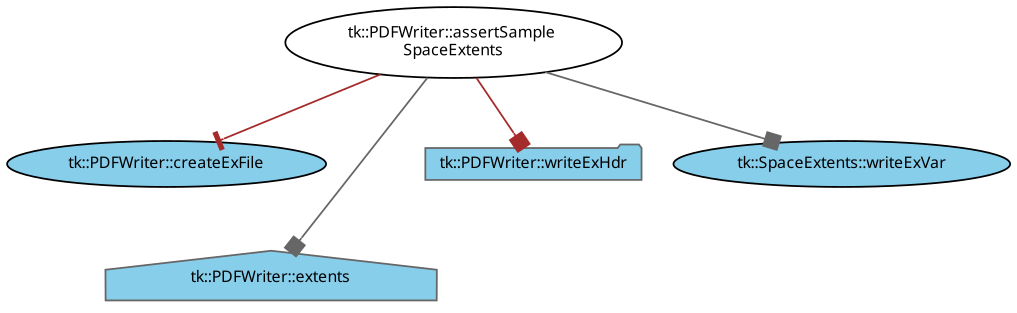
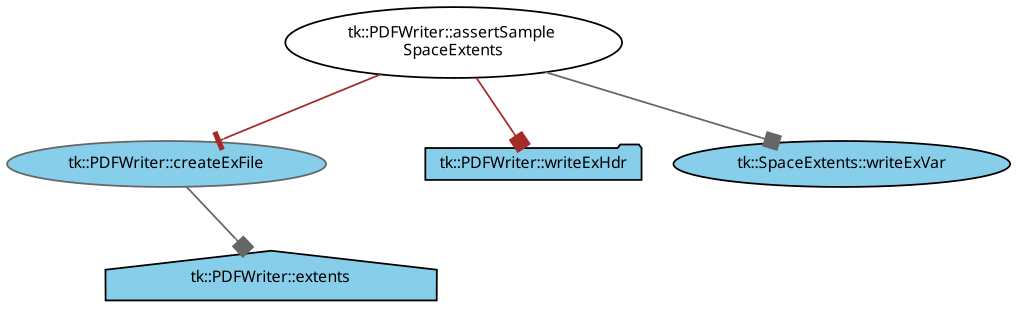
(365, 158) -> (211, 213)
(167, 164) -> (167, 164)
(533, 164) -> (533, 164)
(271, 278) -> (271, 278)
